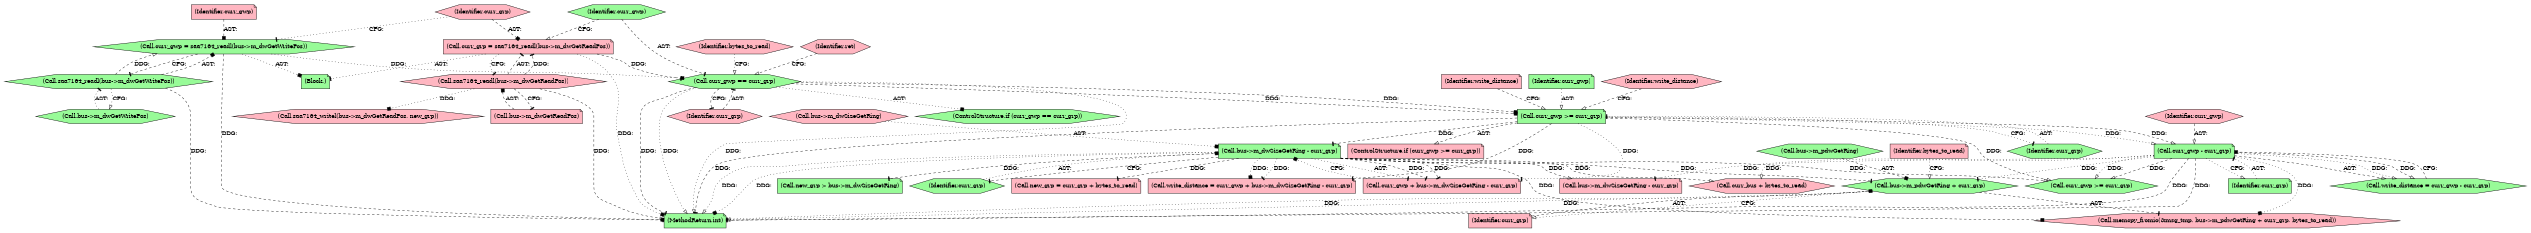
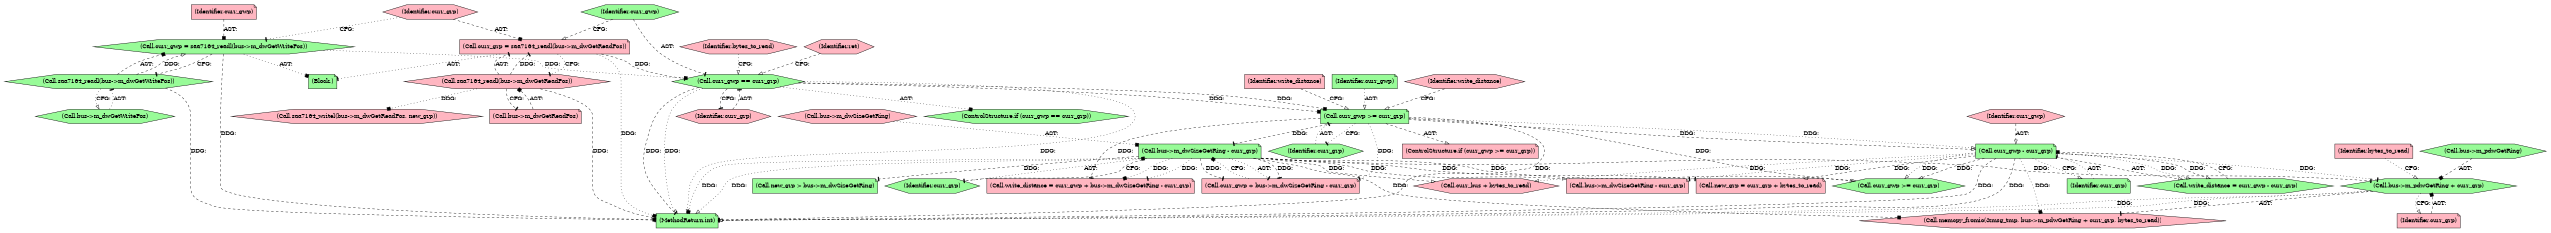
none -> (1891, 166)
